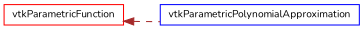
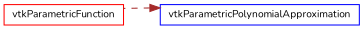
(147, 22) -> (137, 8)
